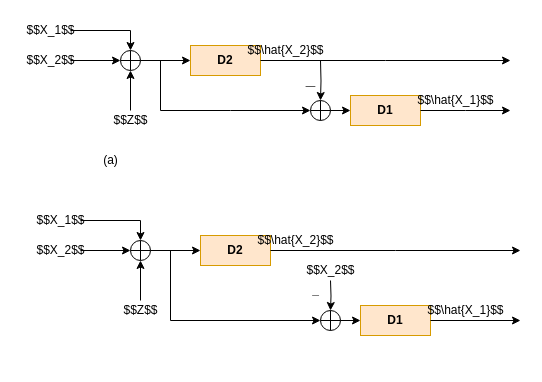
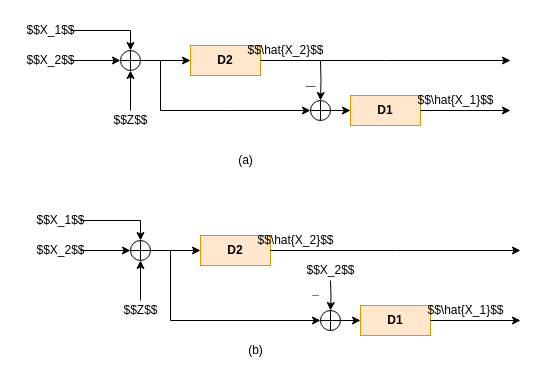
(111, 161) -> (246, 161)
none -> (256, 351)
